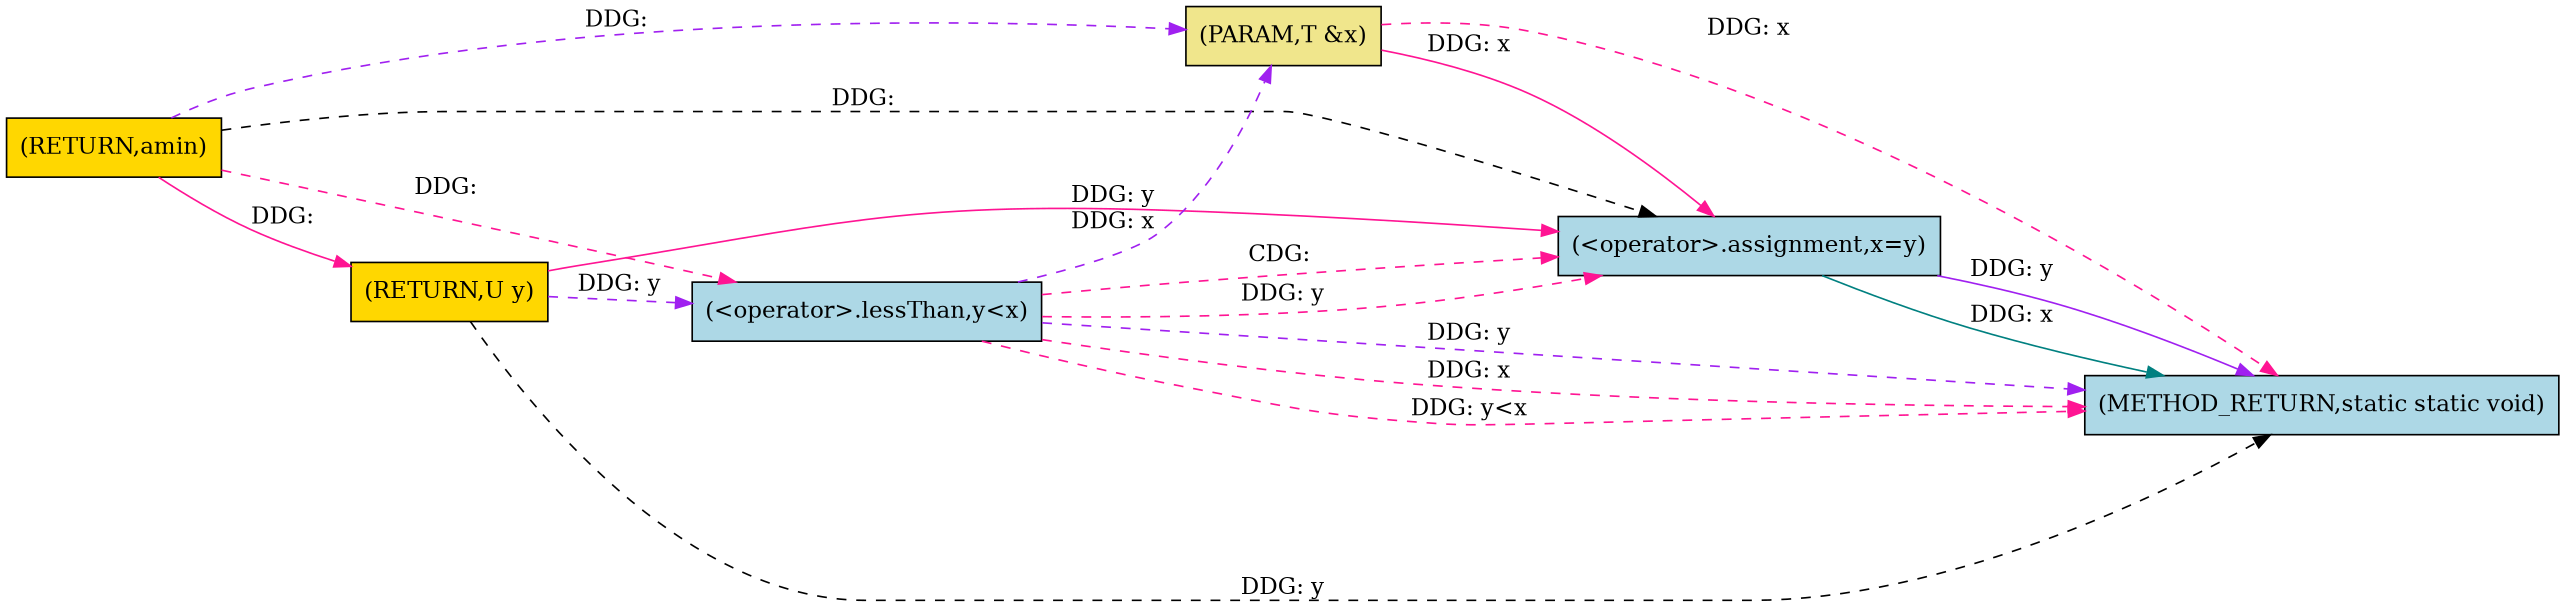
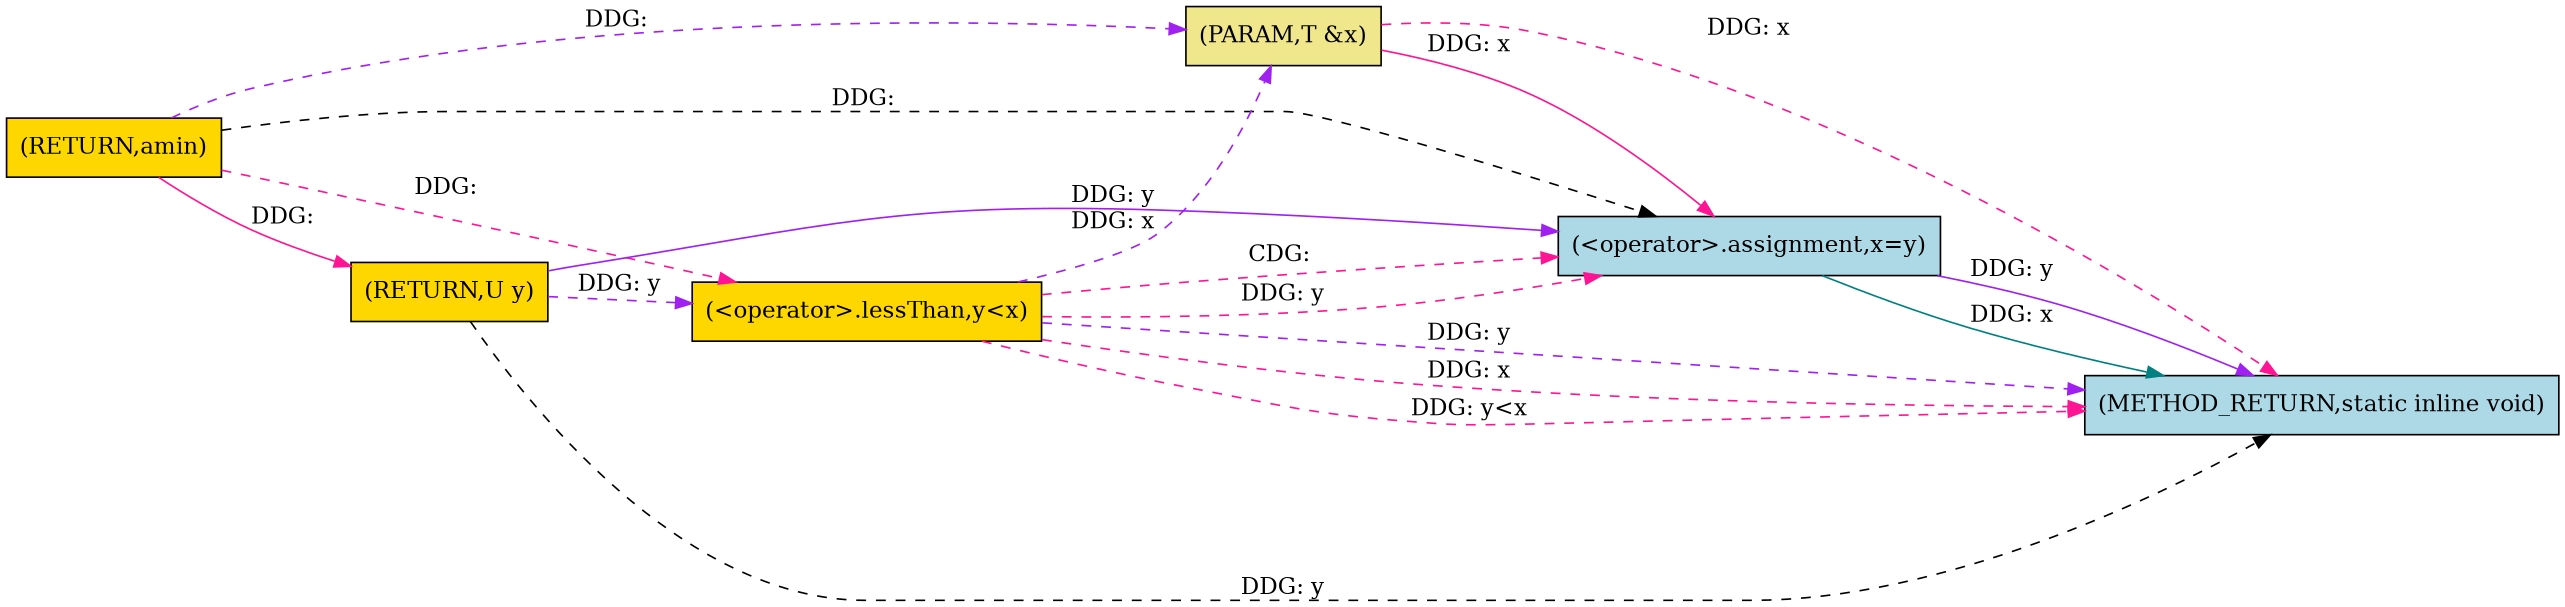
(1043, 209) -> (1043, 209)
(867, 312) -> (867, 312)
(2322, 405) -> (2322, 405)
